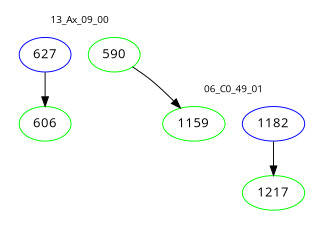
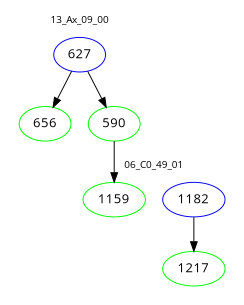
none -> (95, 85)
(45, 124) -> (45, 124)
